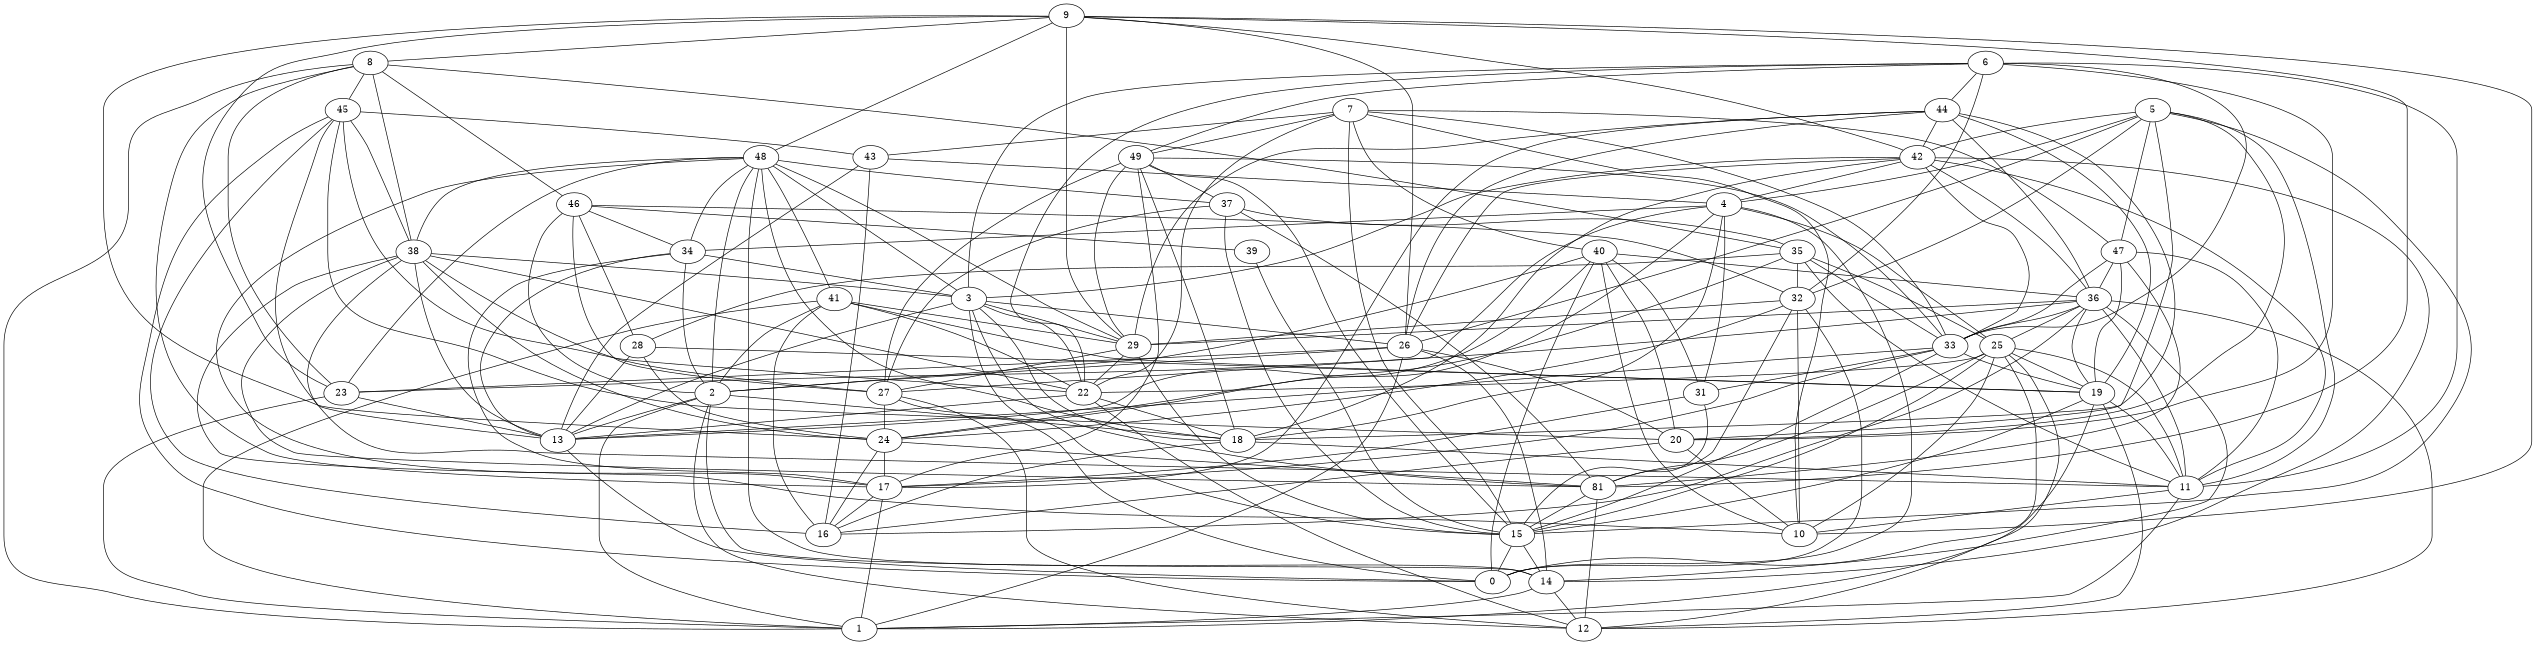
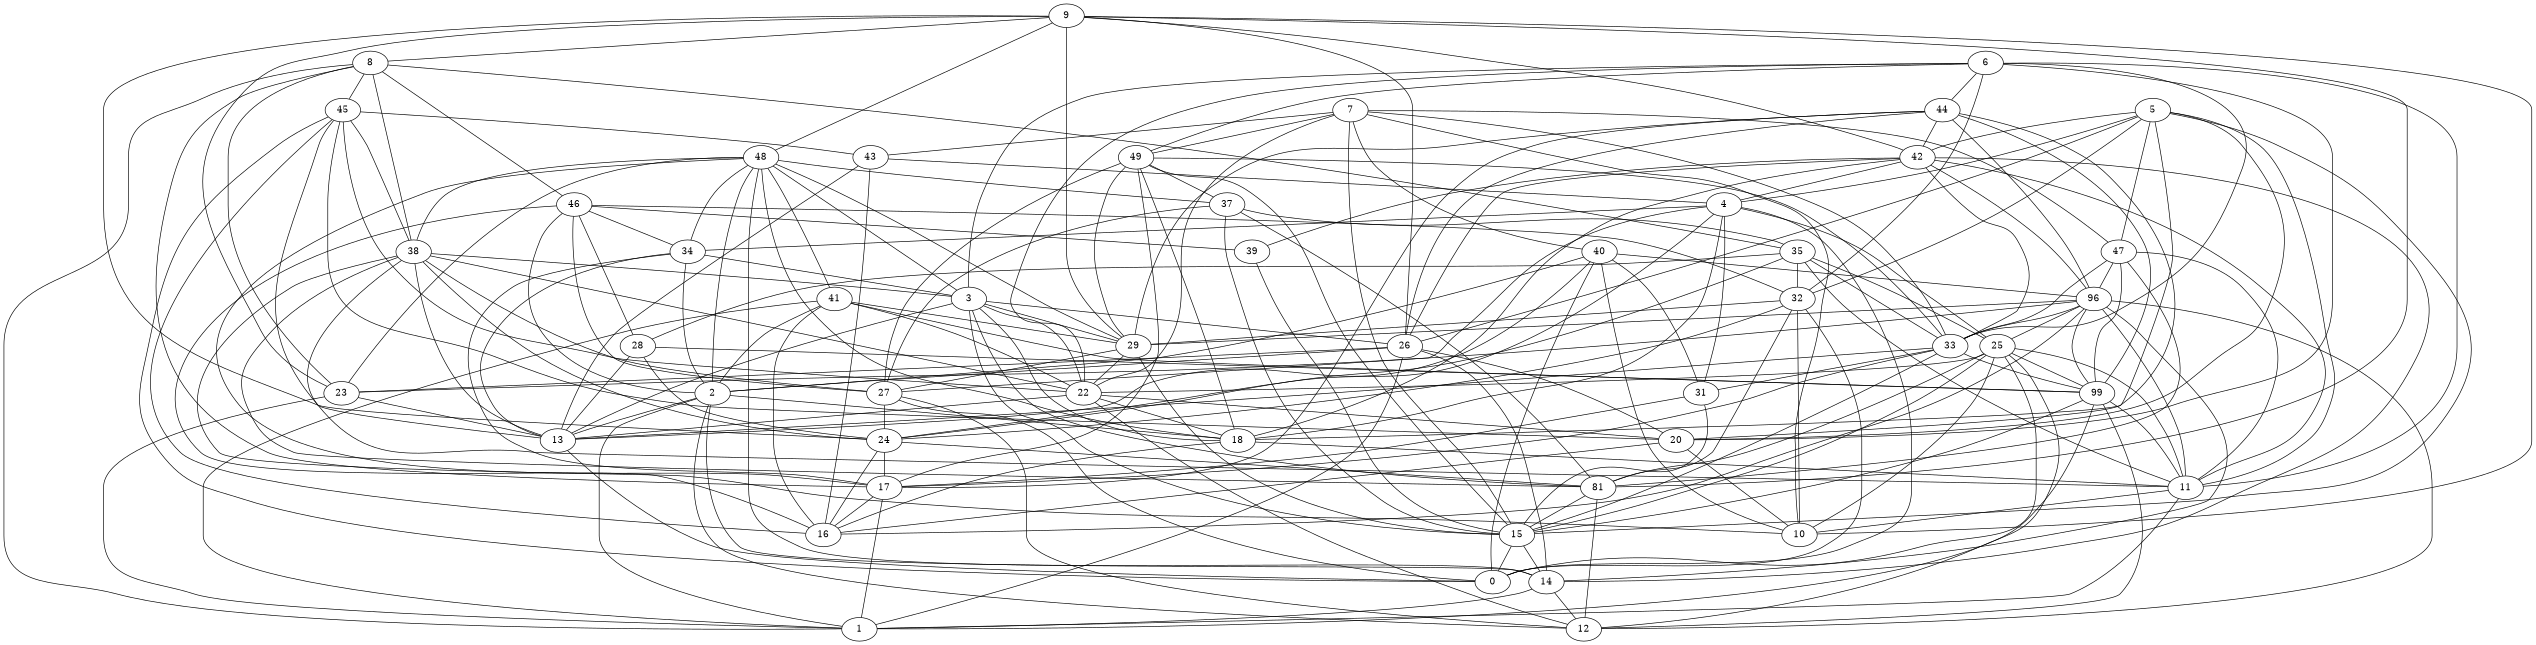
(1461, 197) -> (1516, 183)
(2094, 299) -> (2094, 299)
(1650, 337) -> (1366, 416)
(2097, 393) -> (2097, 393)
none -> (249, 465)
